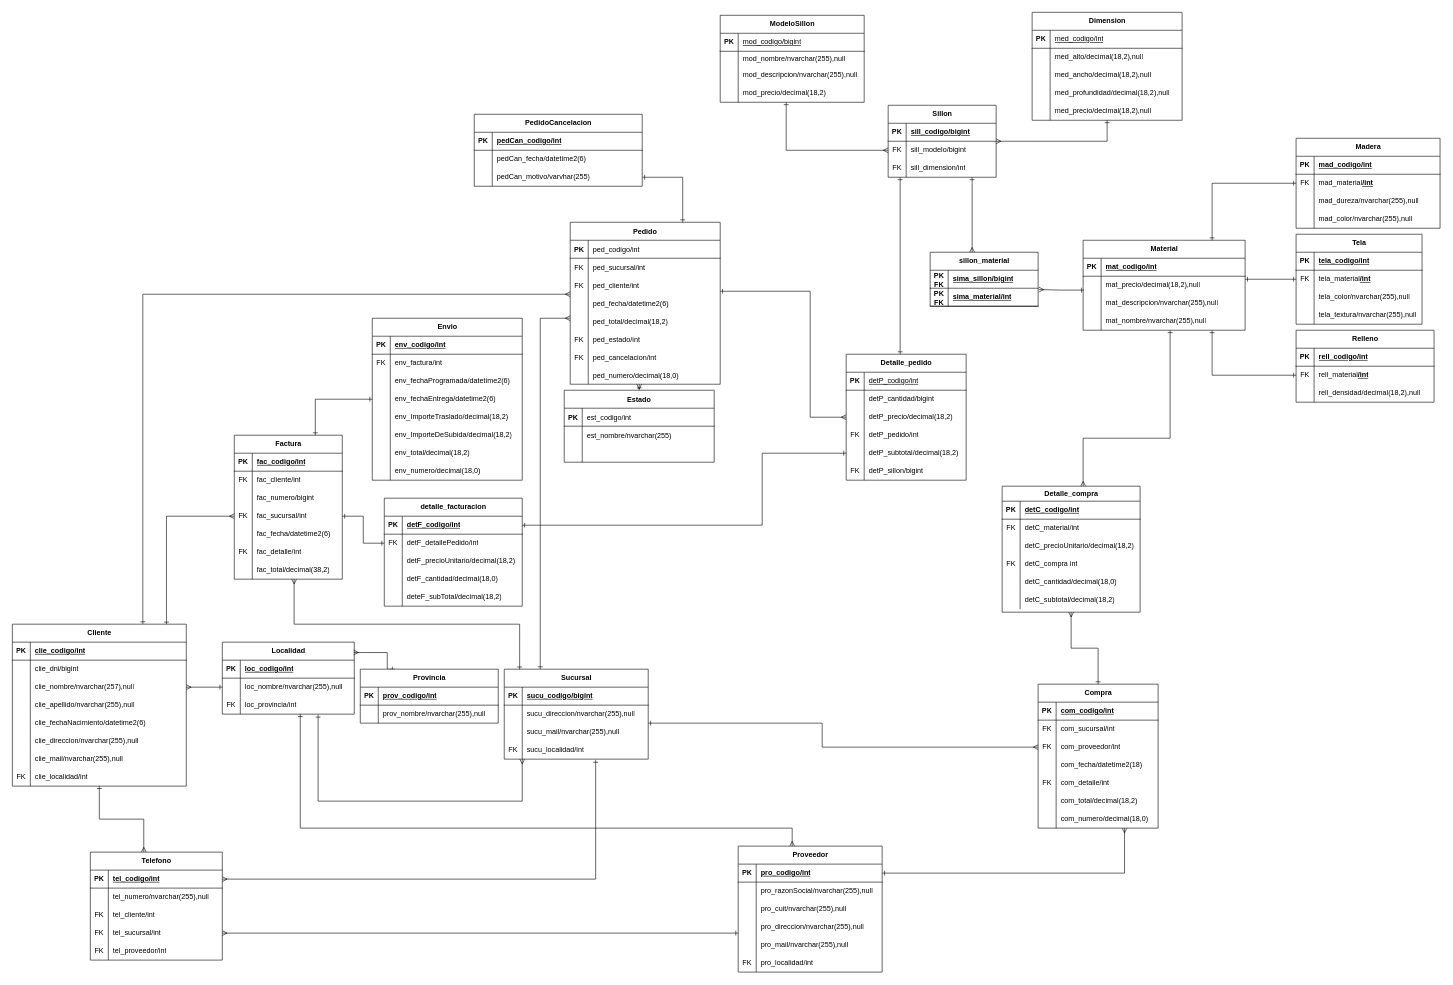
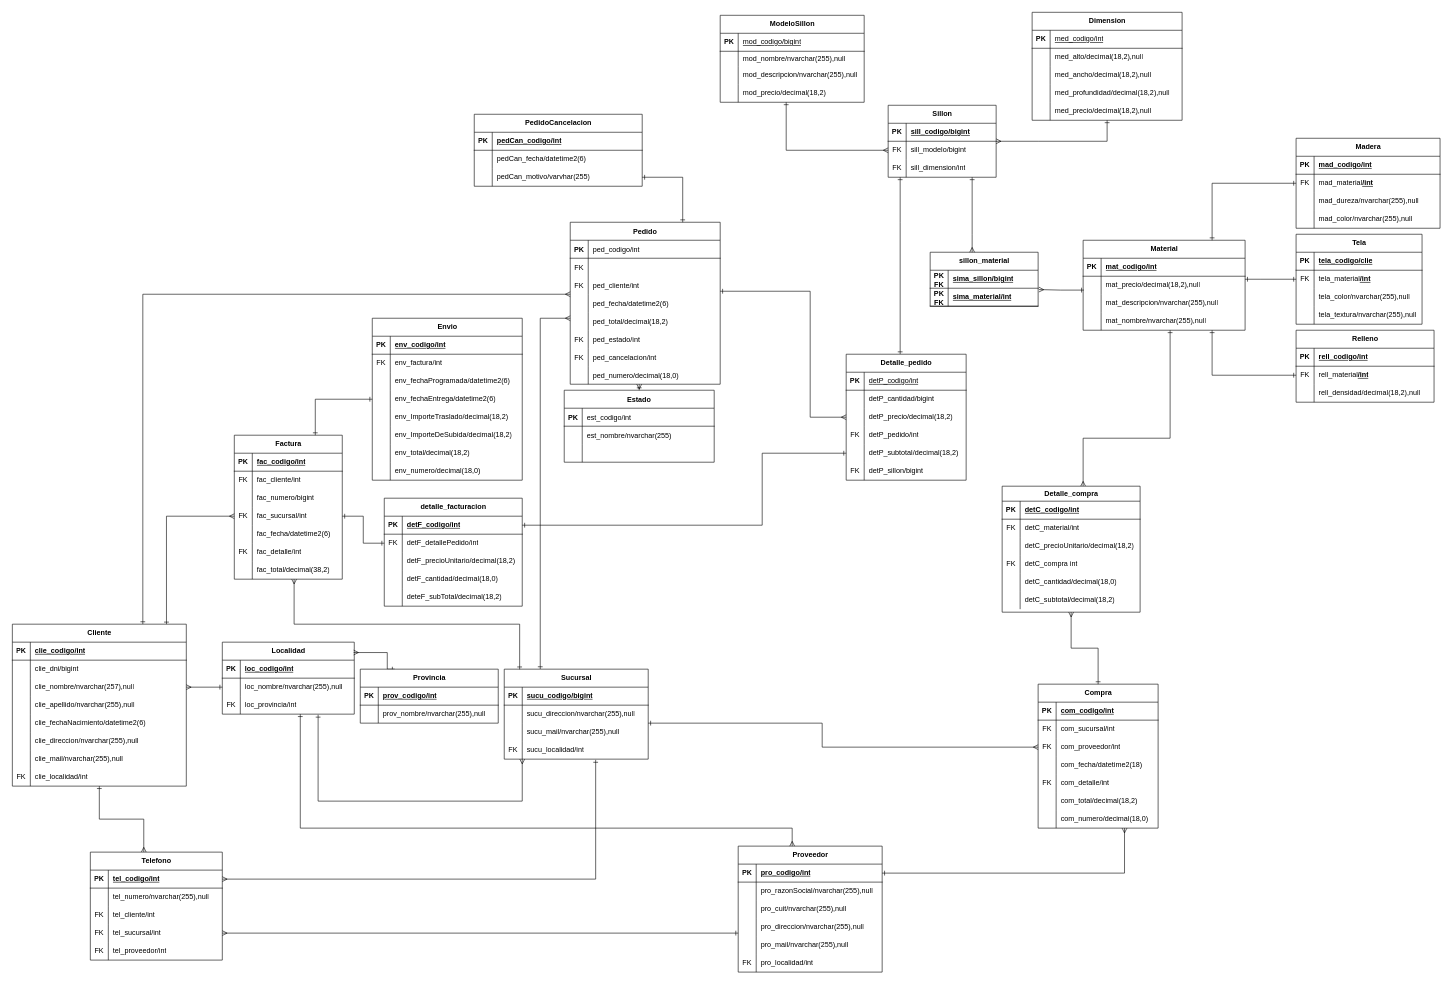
(1347, 261) -> (1348, 261)
(654, 267) -> none
